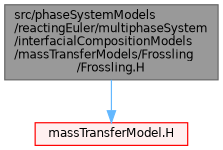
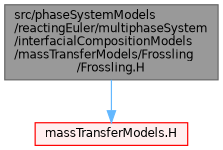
(111, 134) -> (111, 134)
